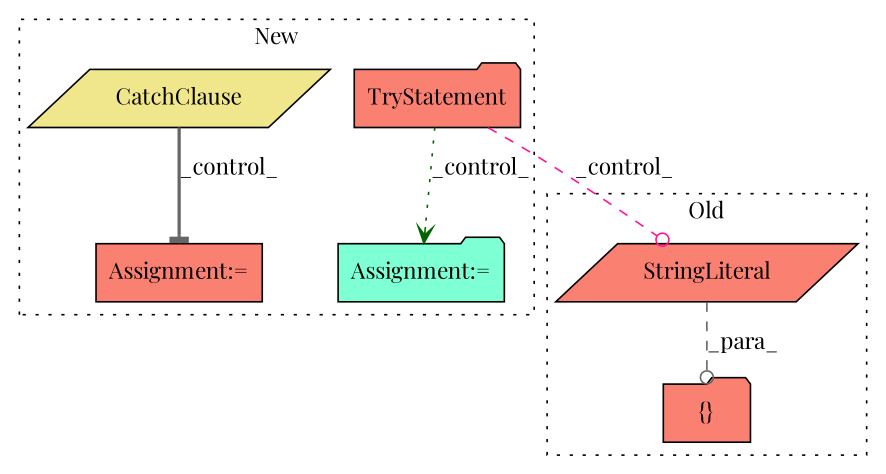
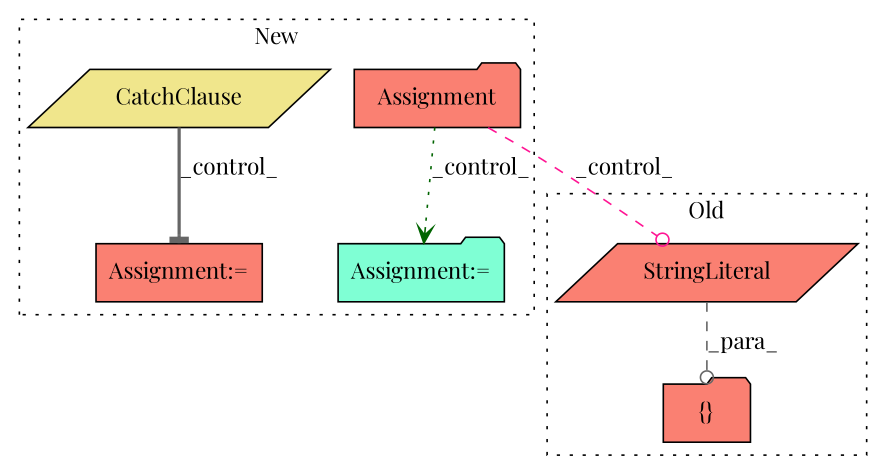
(437, 98) -> (437, 98)
